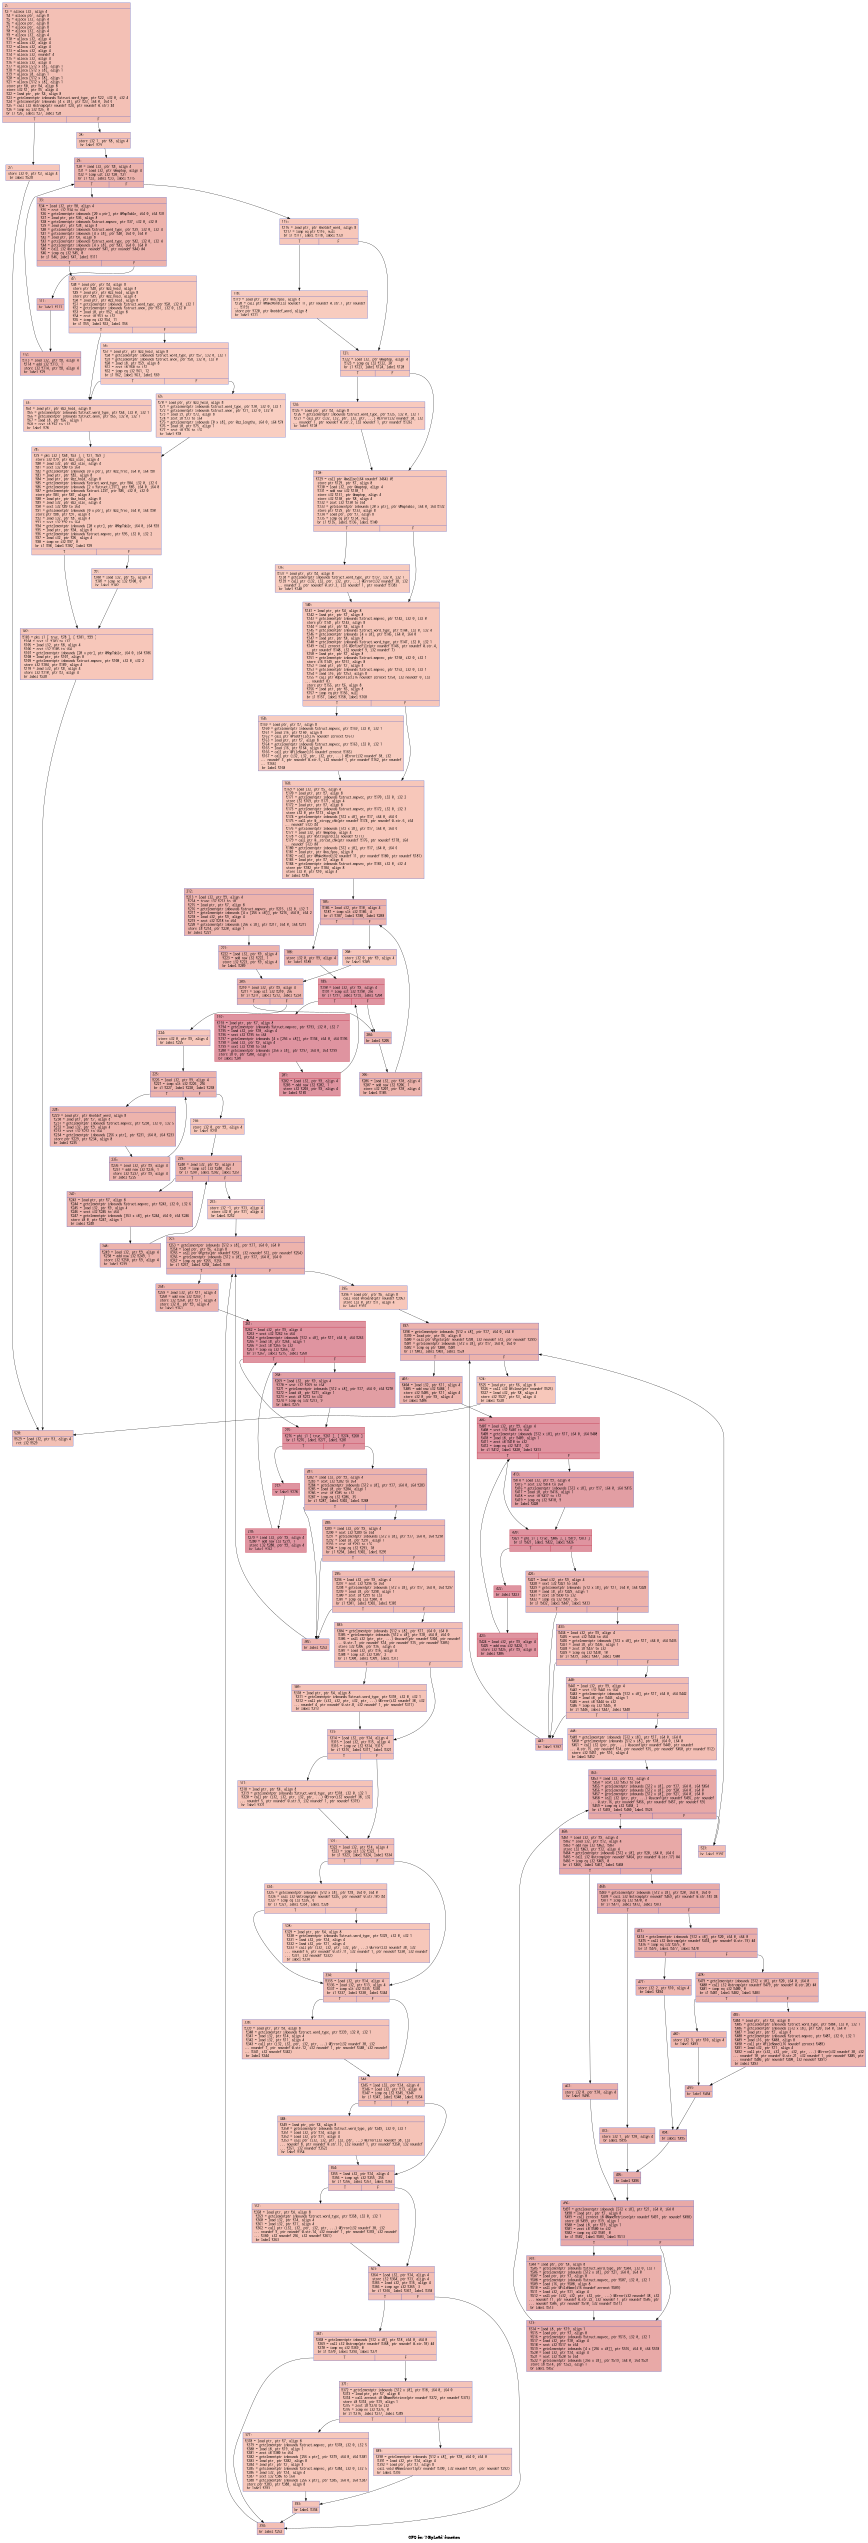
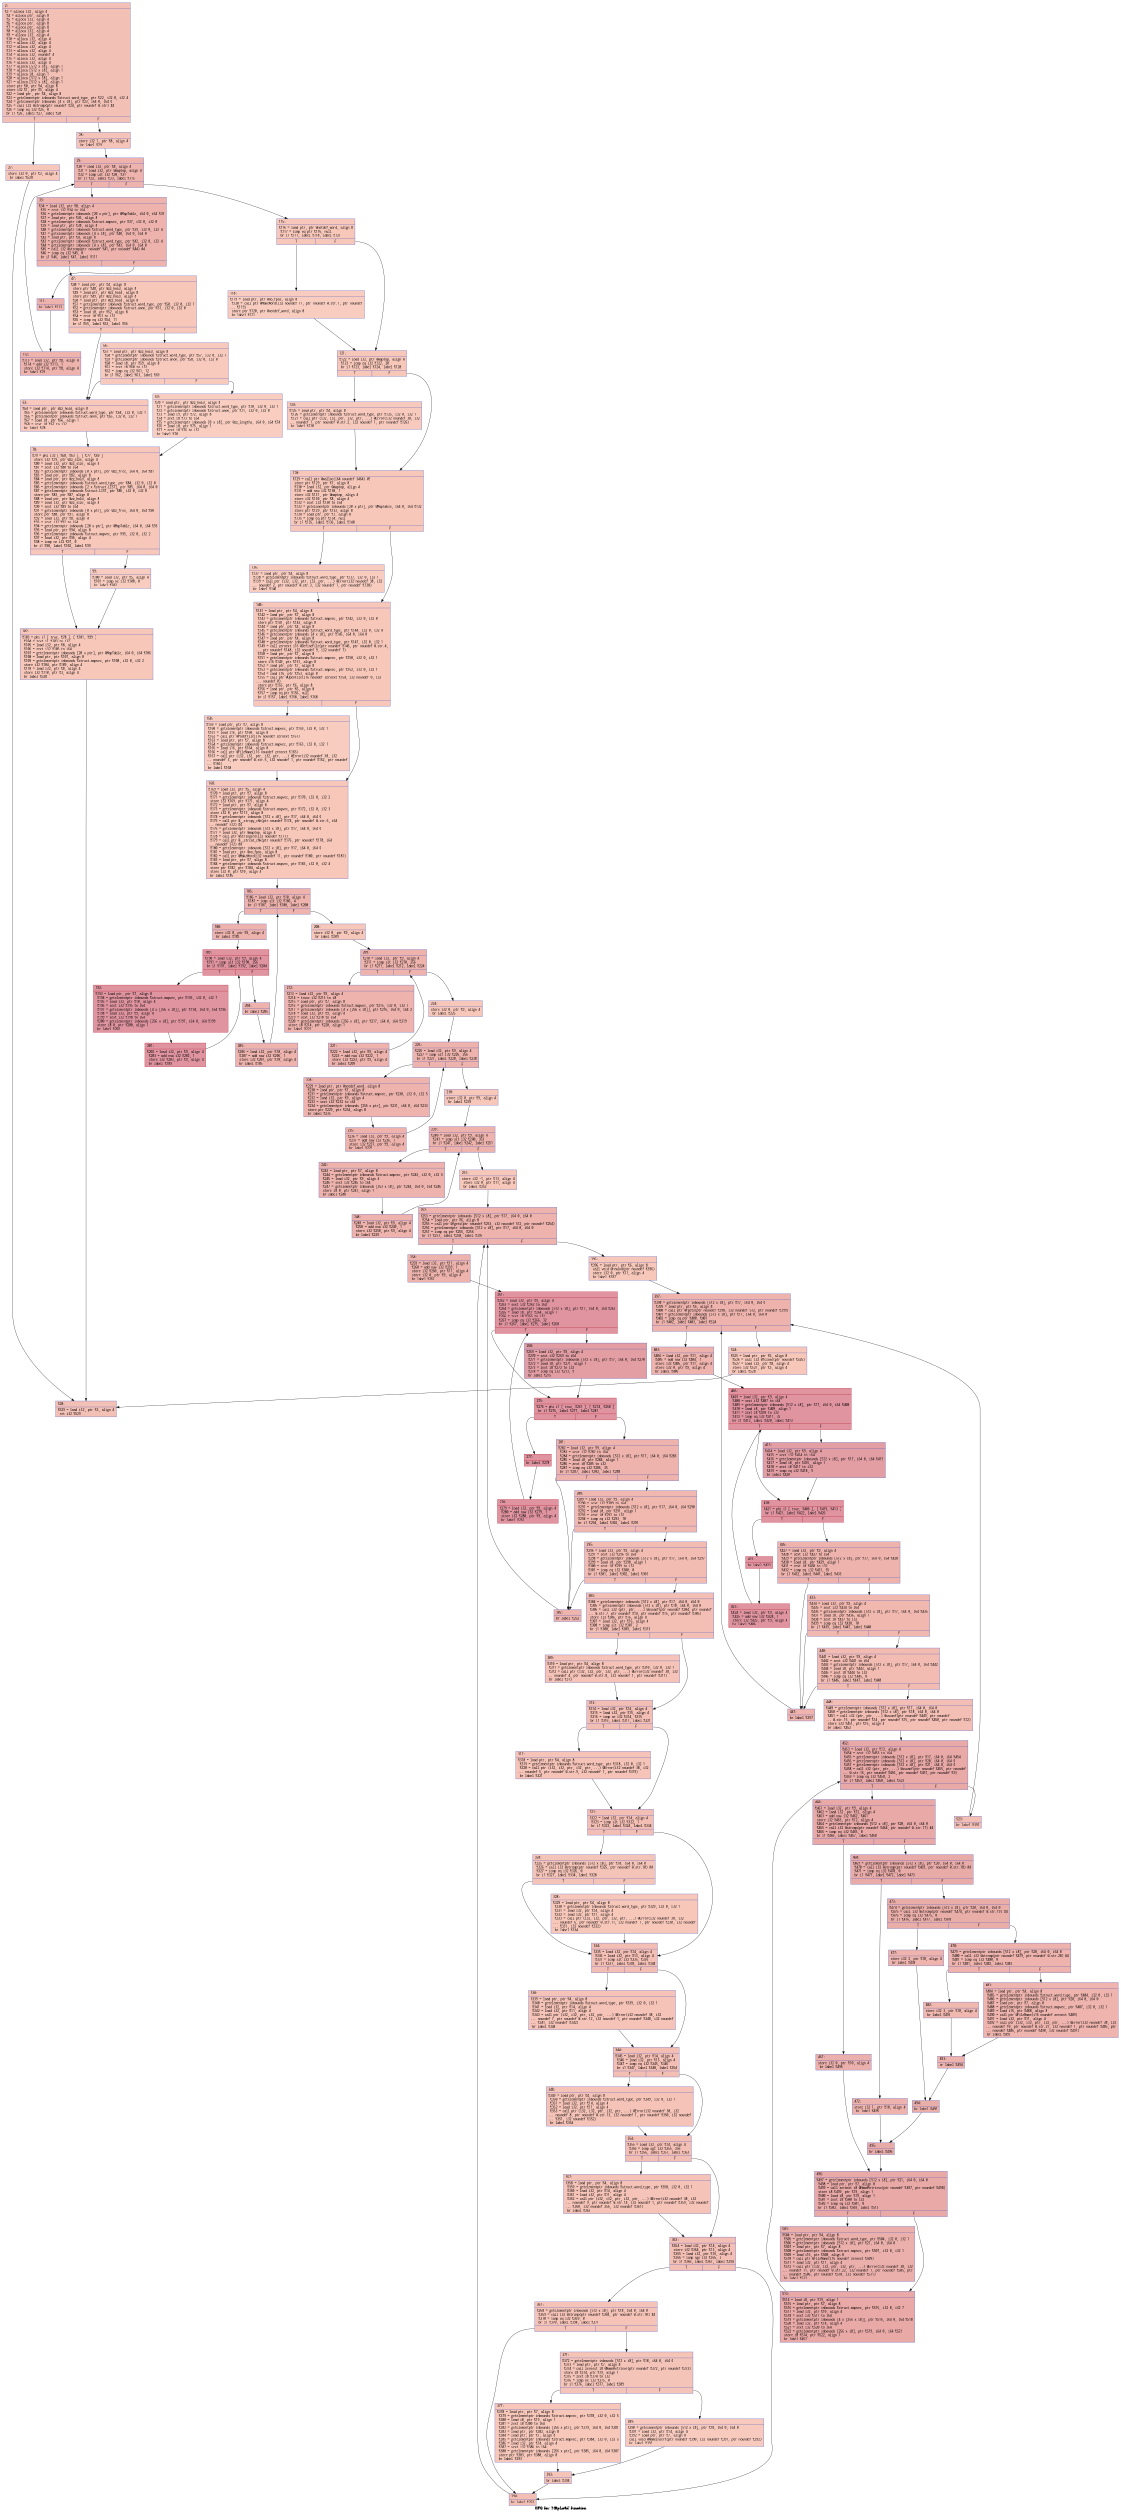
(315, 1012) -> (353, 975)
